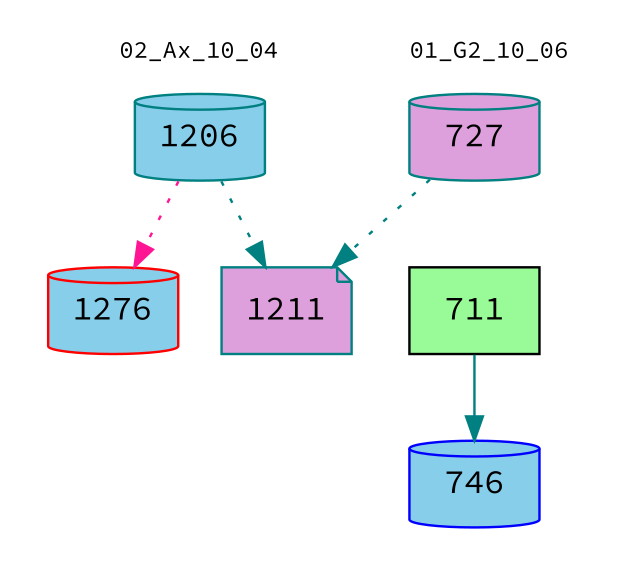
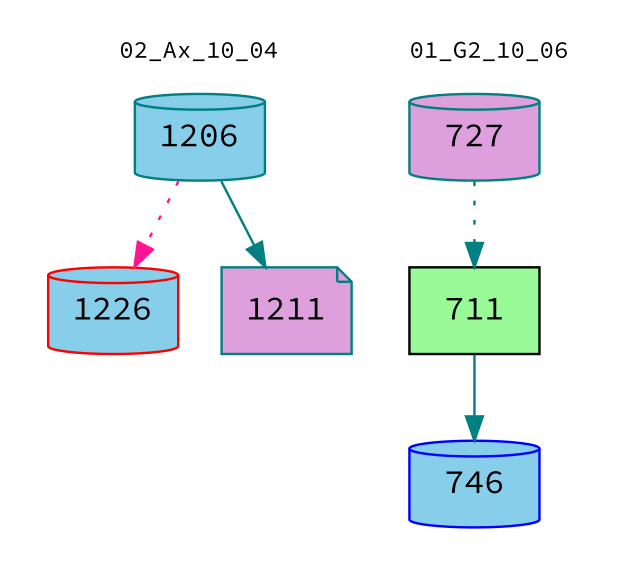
(406, 201) -> (474, 212)
(238, 213) -> (238, 213)
(113, 311) -> (113, 311)
